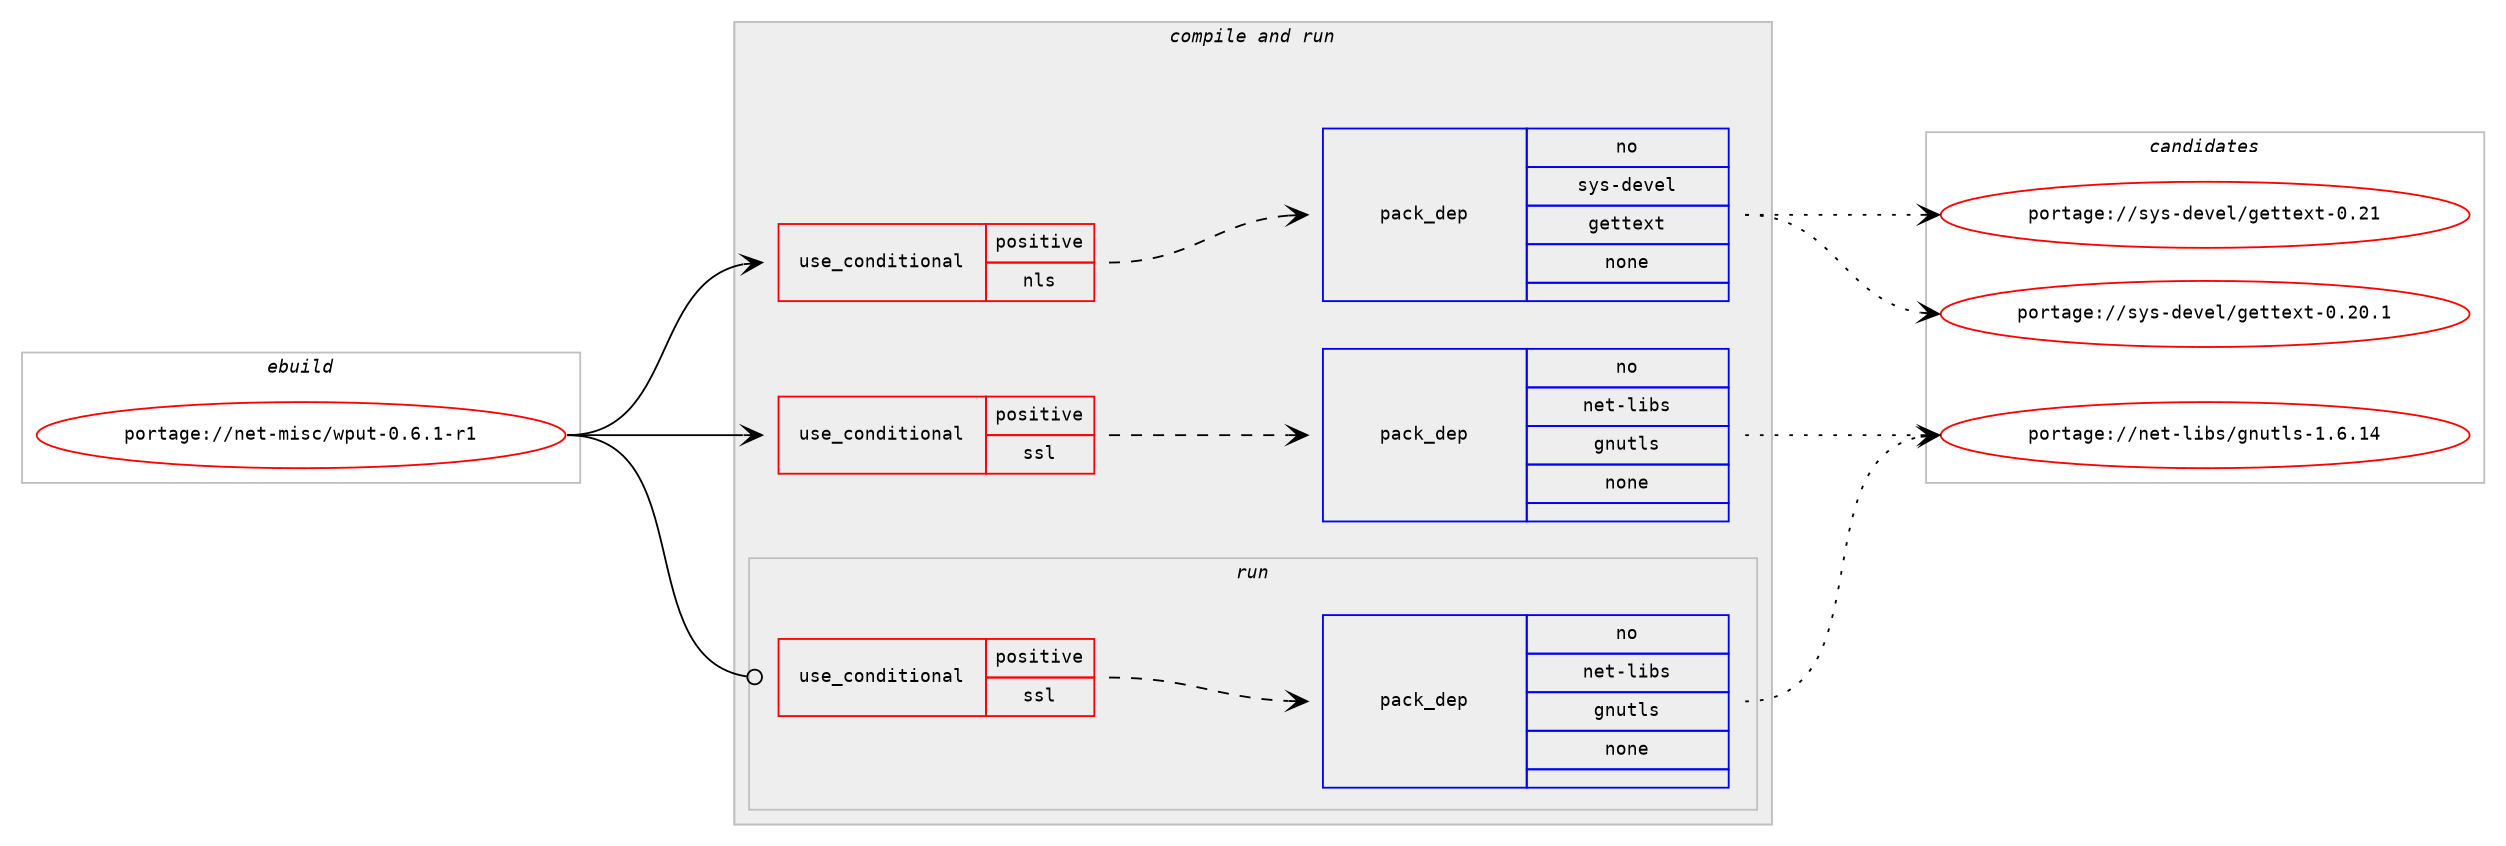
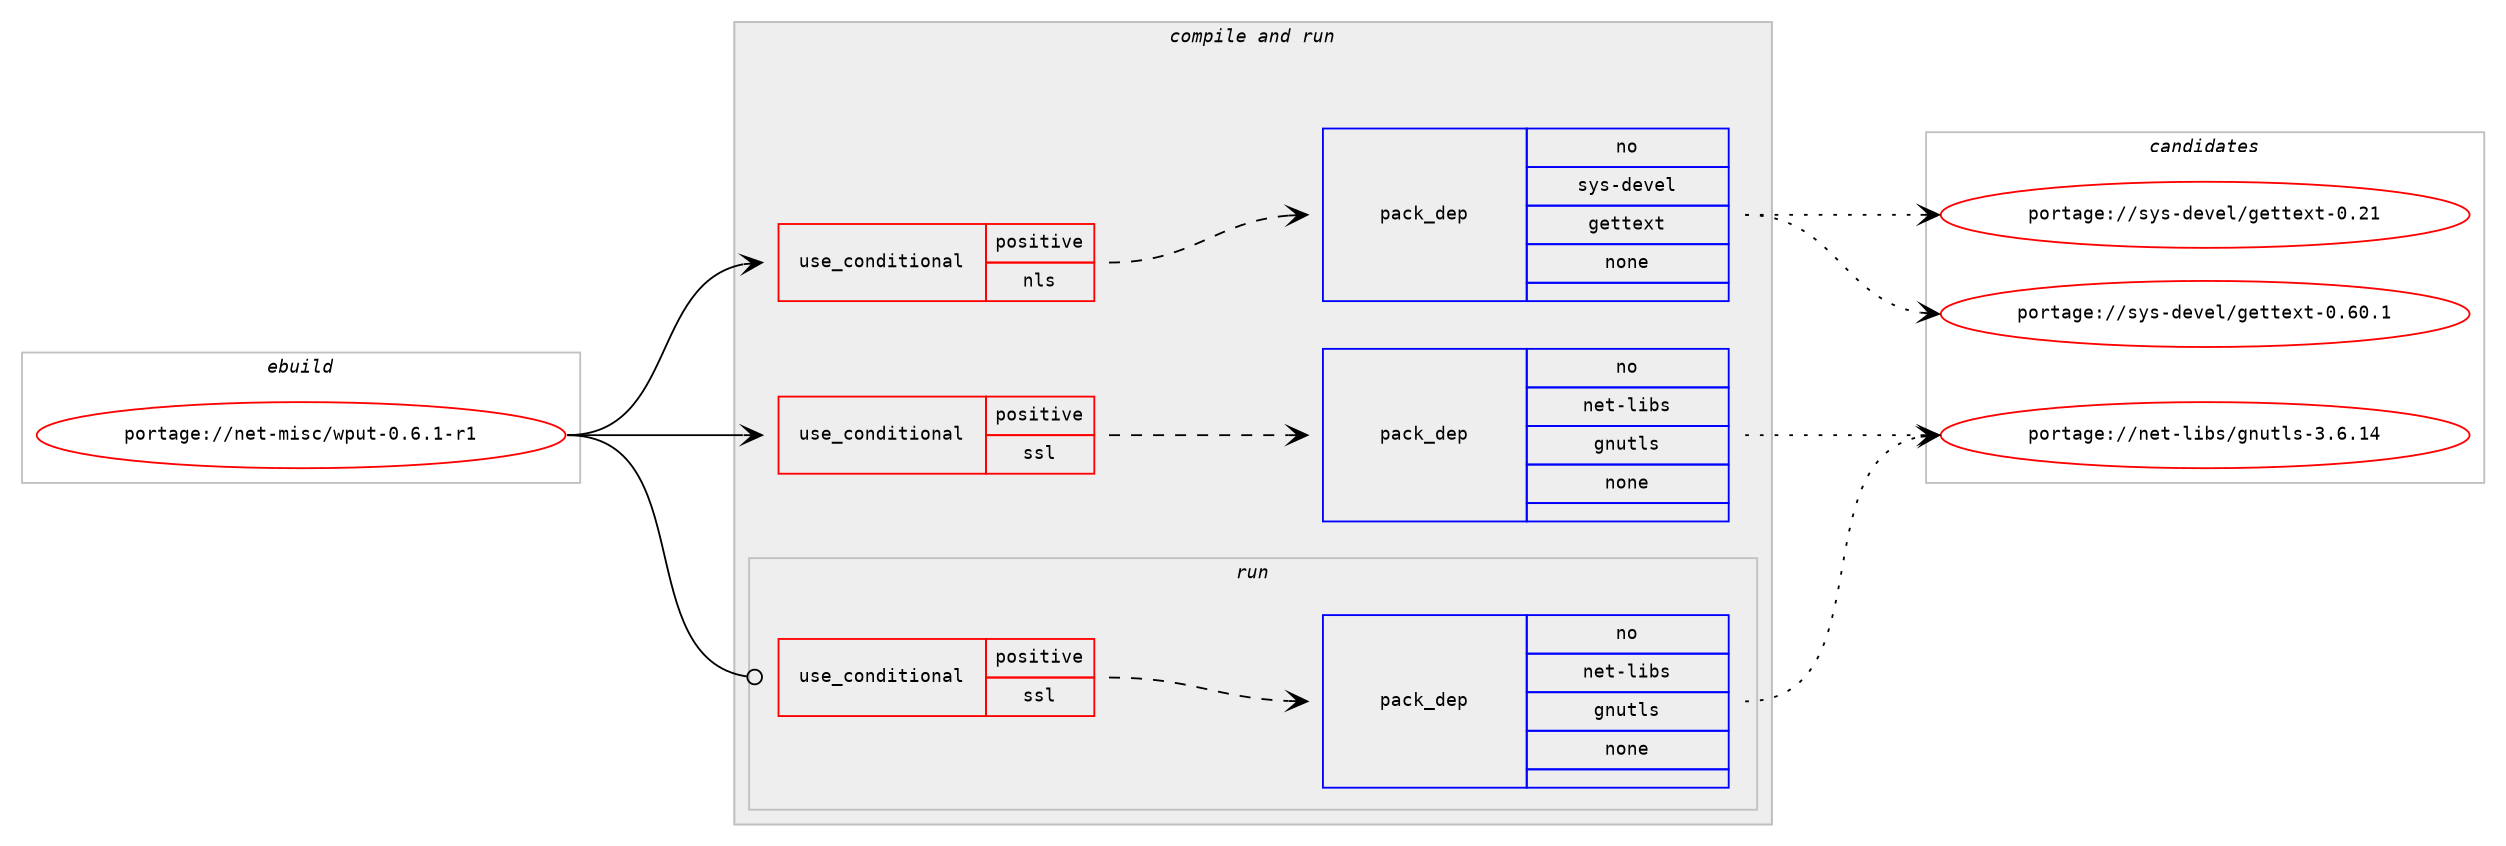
(2205, 314) -> (2205, 314)
(2205, 435) -> (2205, 435)
